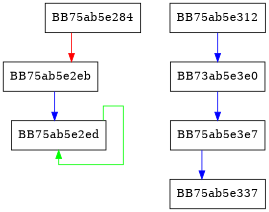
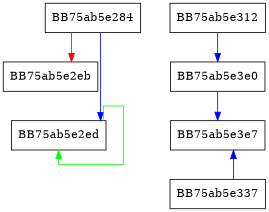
(218, 77) -> (218, 77)
(55, 102) -> (101, 73)
(202, 161) -> (233, 169)
